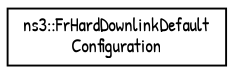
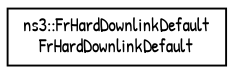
(117, 37) -> (117, 37)
